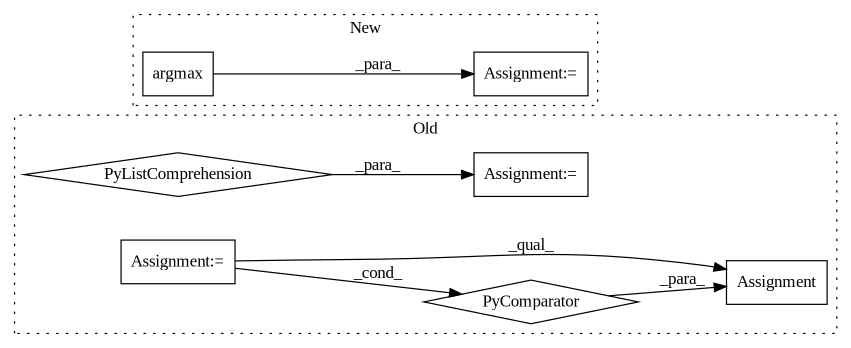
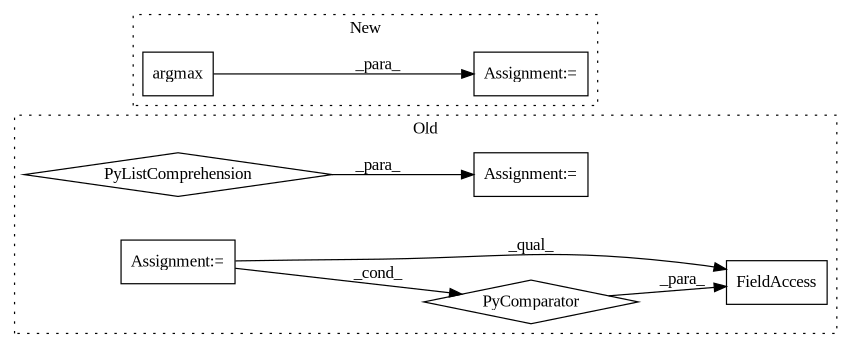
(777, 283) -> (777, 283)
